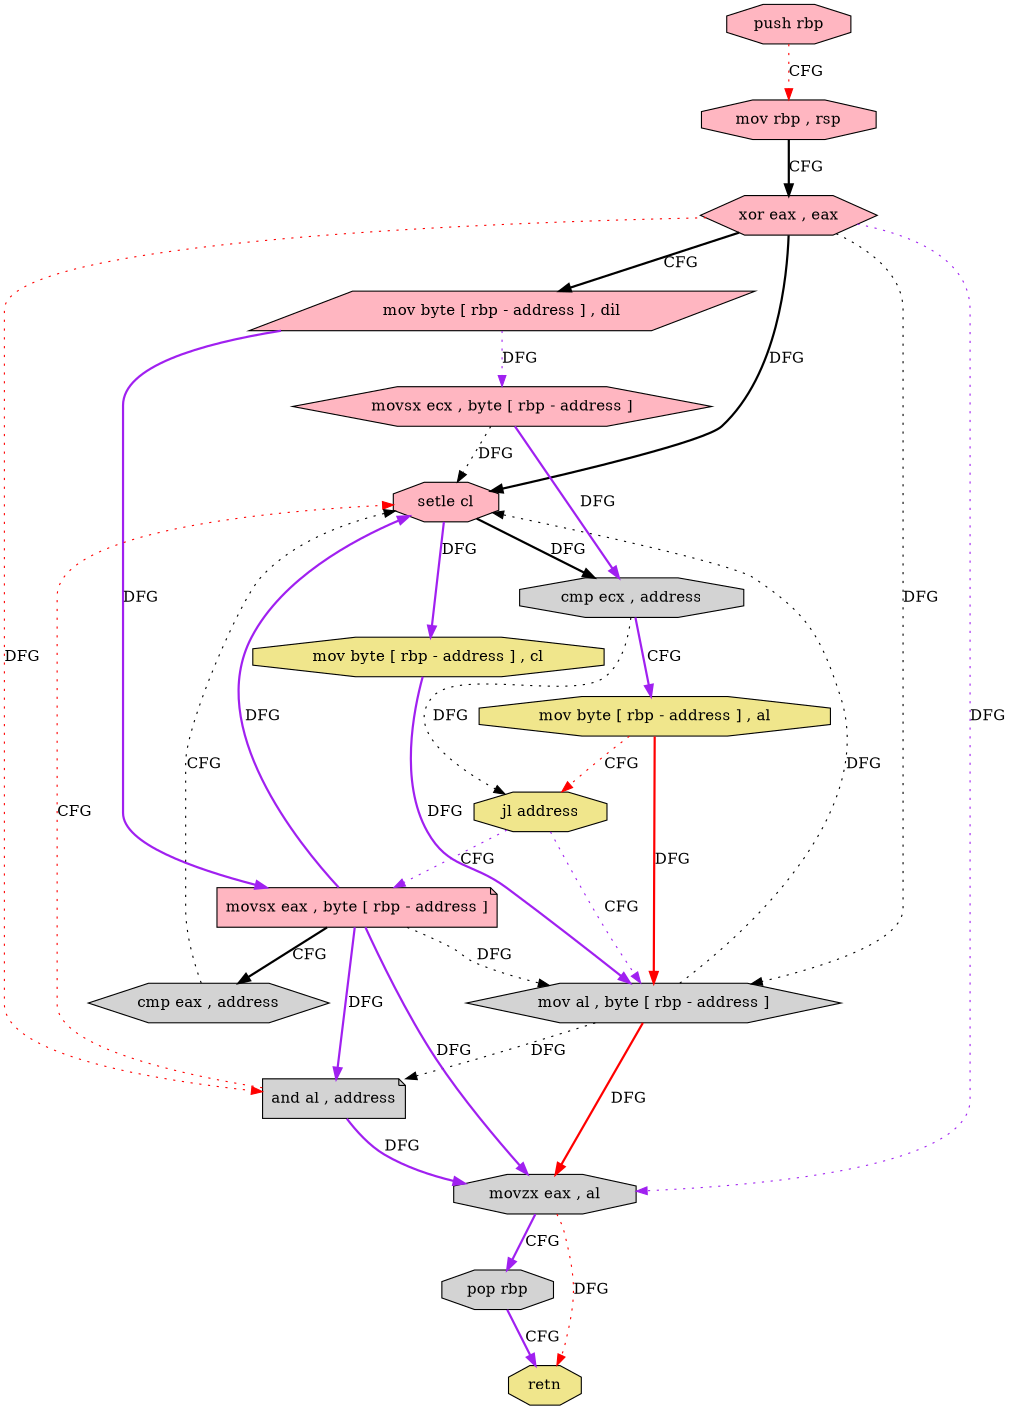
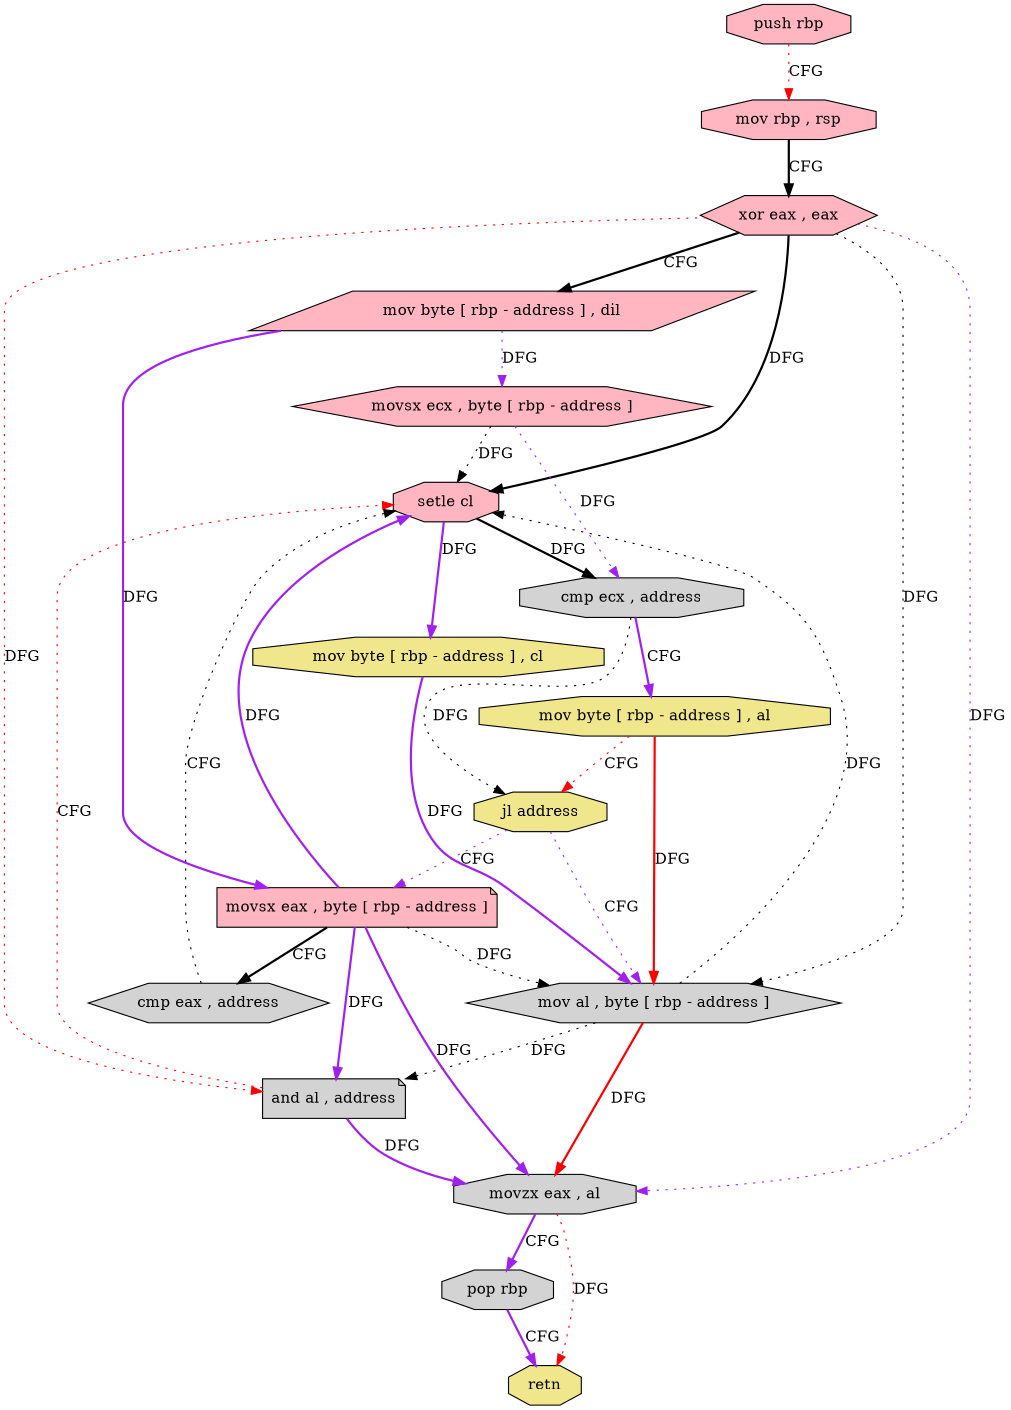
(564, 497) -> (564, 497)
